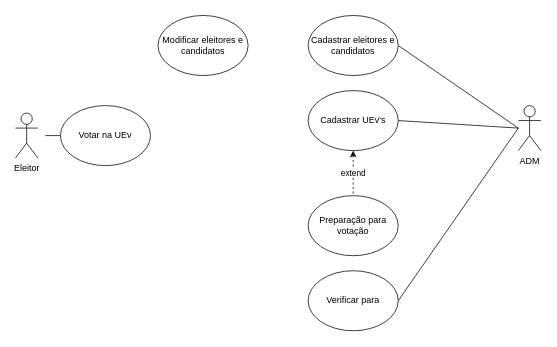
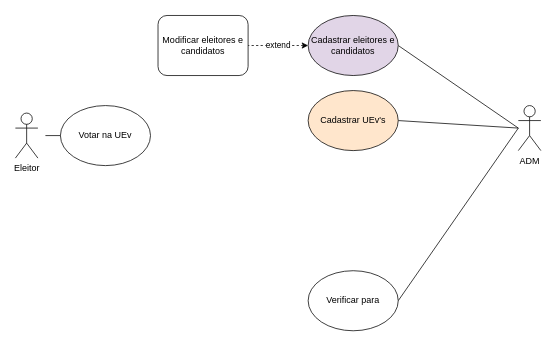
(203, 45) -> (203, 45)
none -> (277, 45)
(353, 45) -> (353, 45)
(353, 120) -> (353, 120)
(353, 175) -> none
(353, 225) -> none
